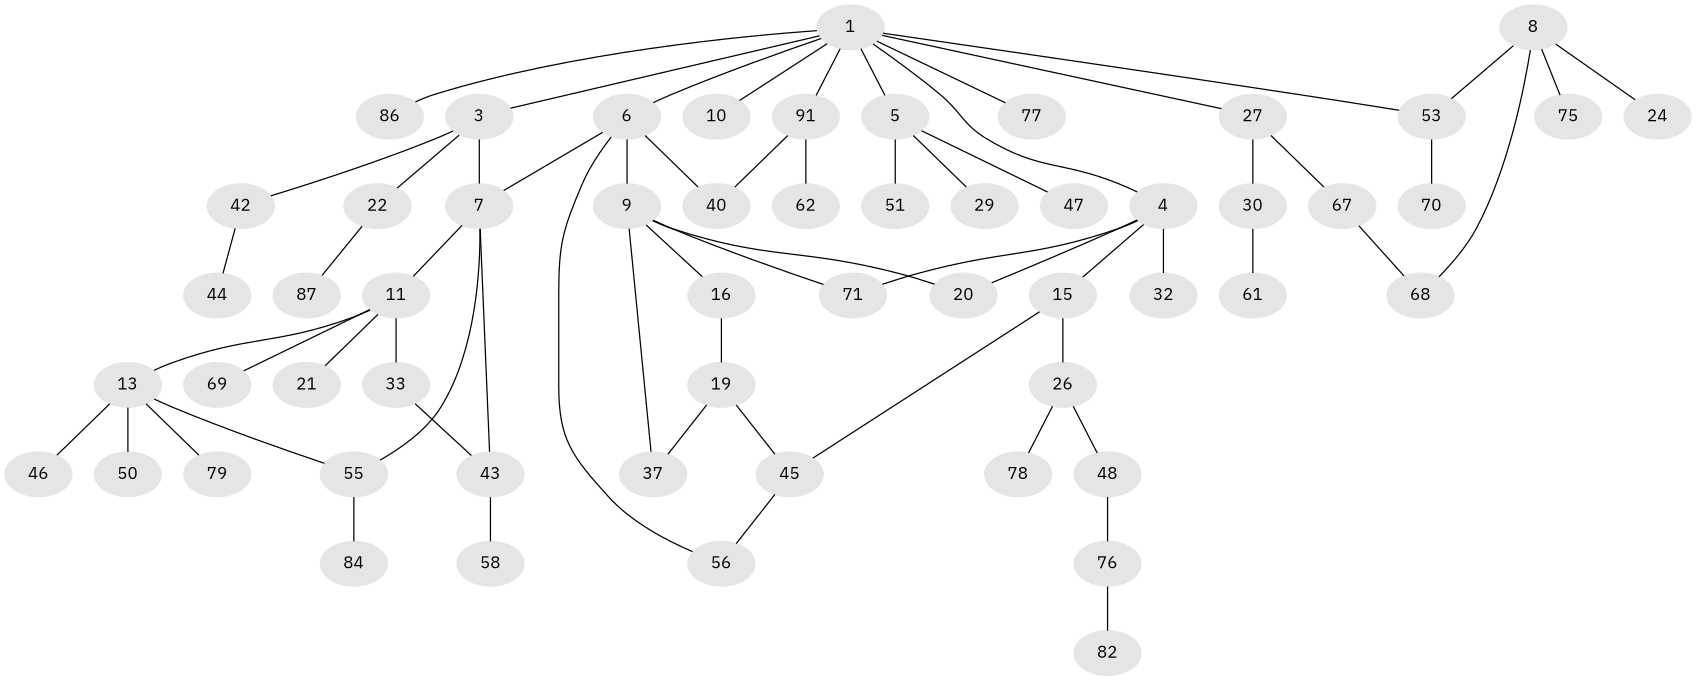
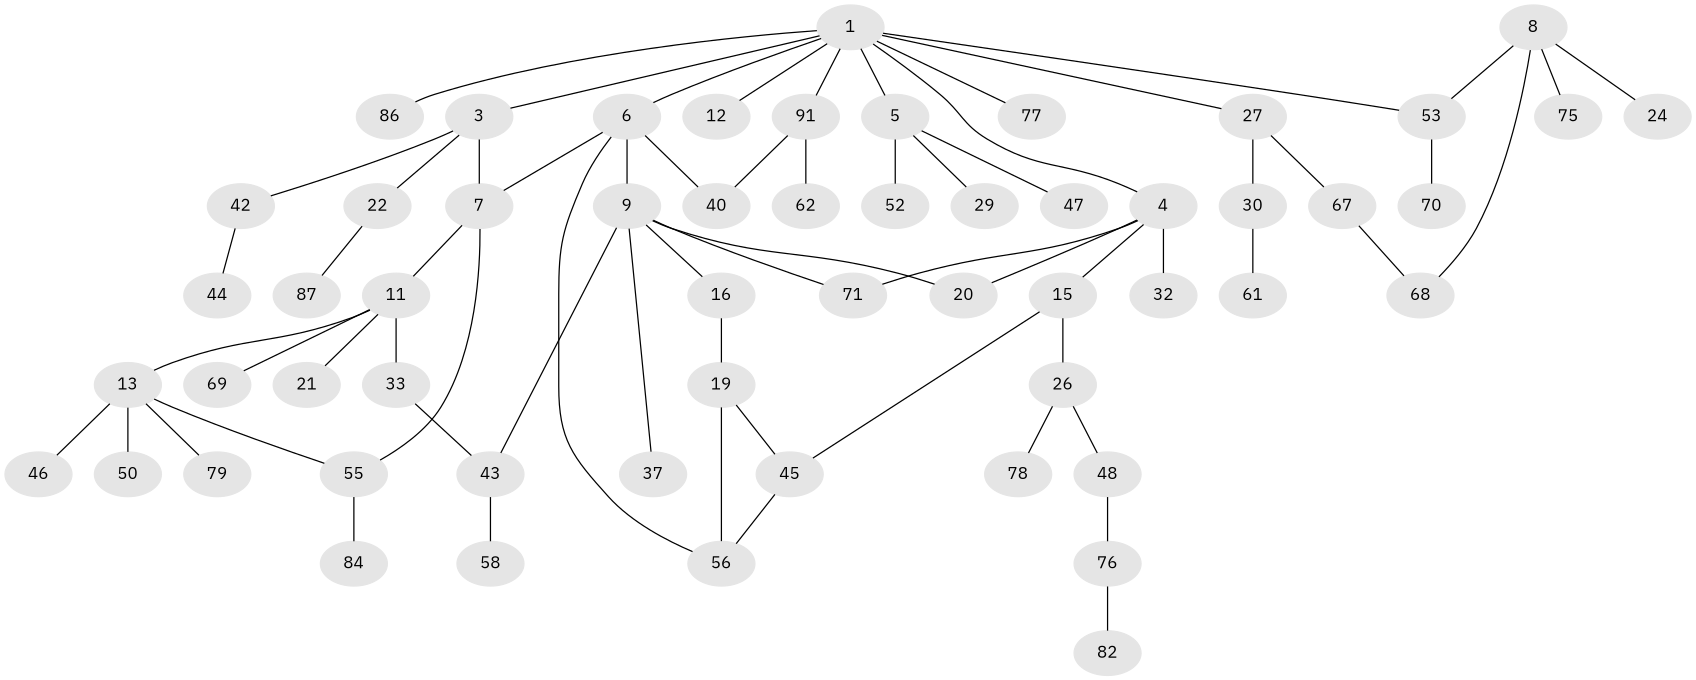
(716, 117) -> (716, 117)
(895, 206) -> (895, 206)
(485, 340) -> (567, 323)
(687, 430) -> (721, 474)
